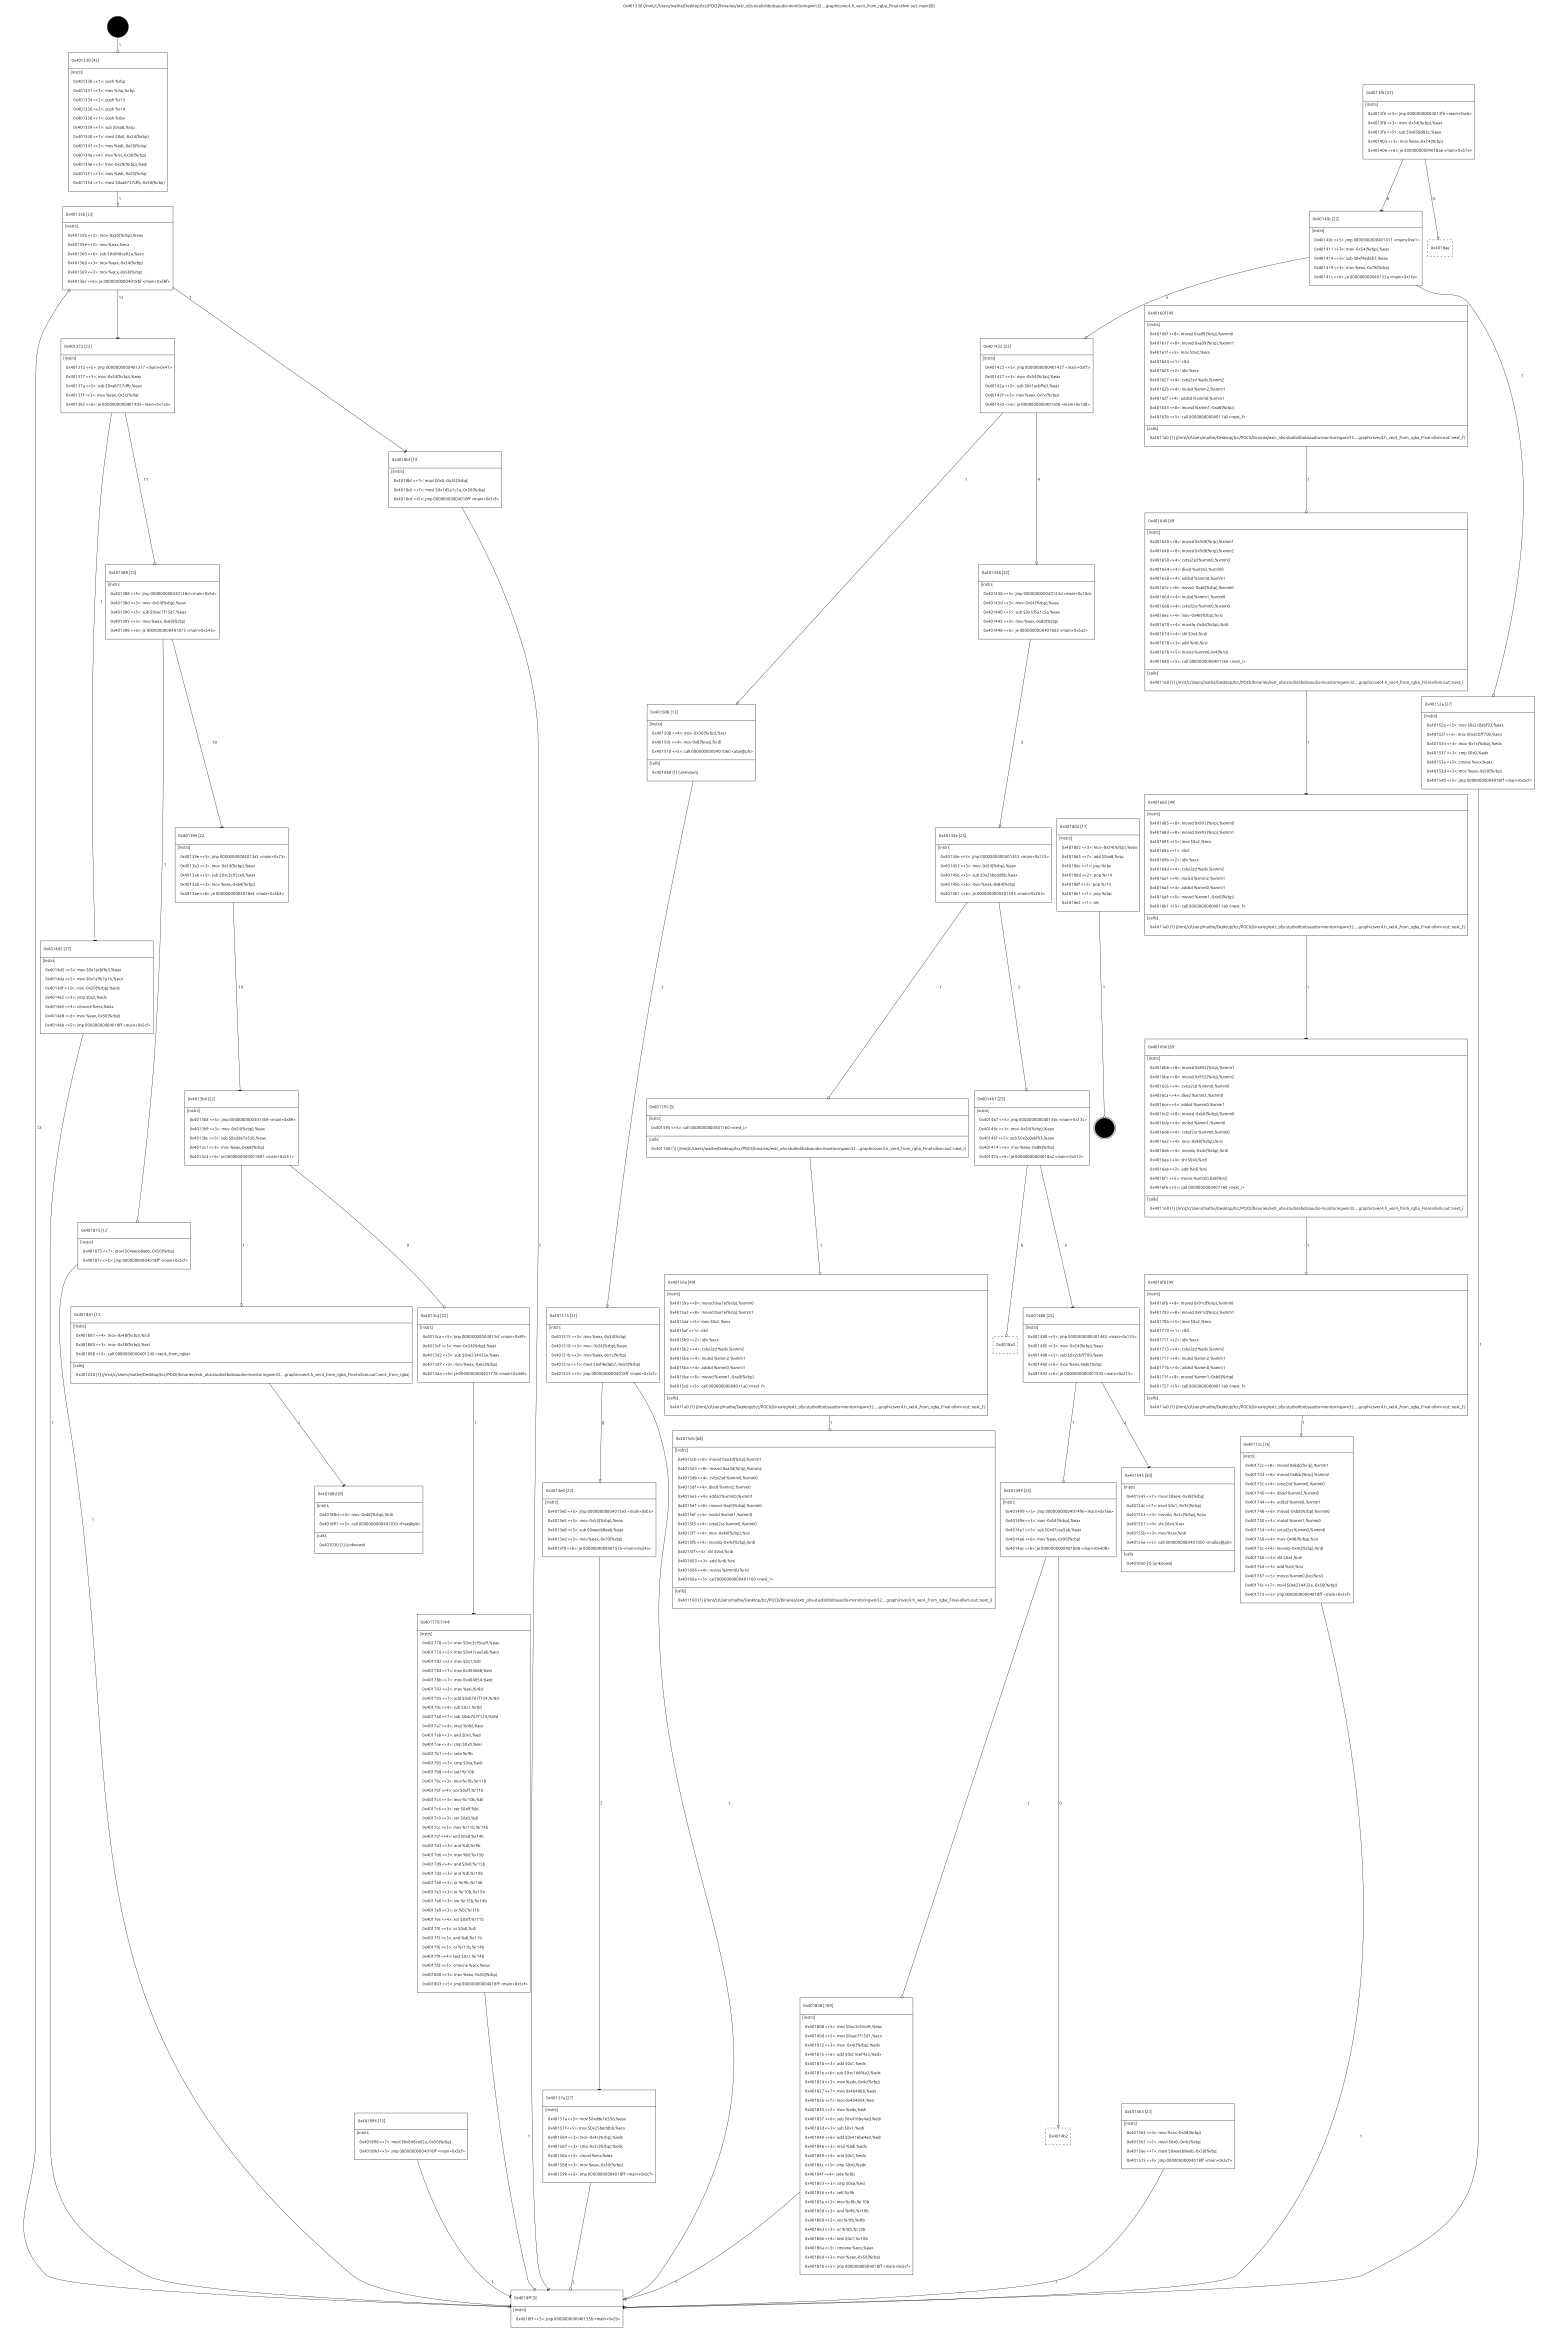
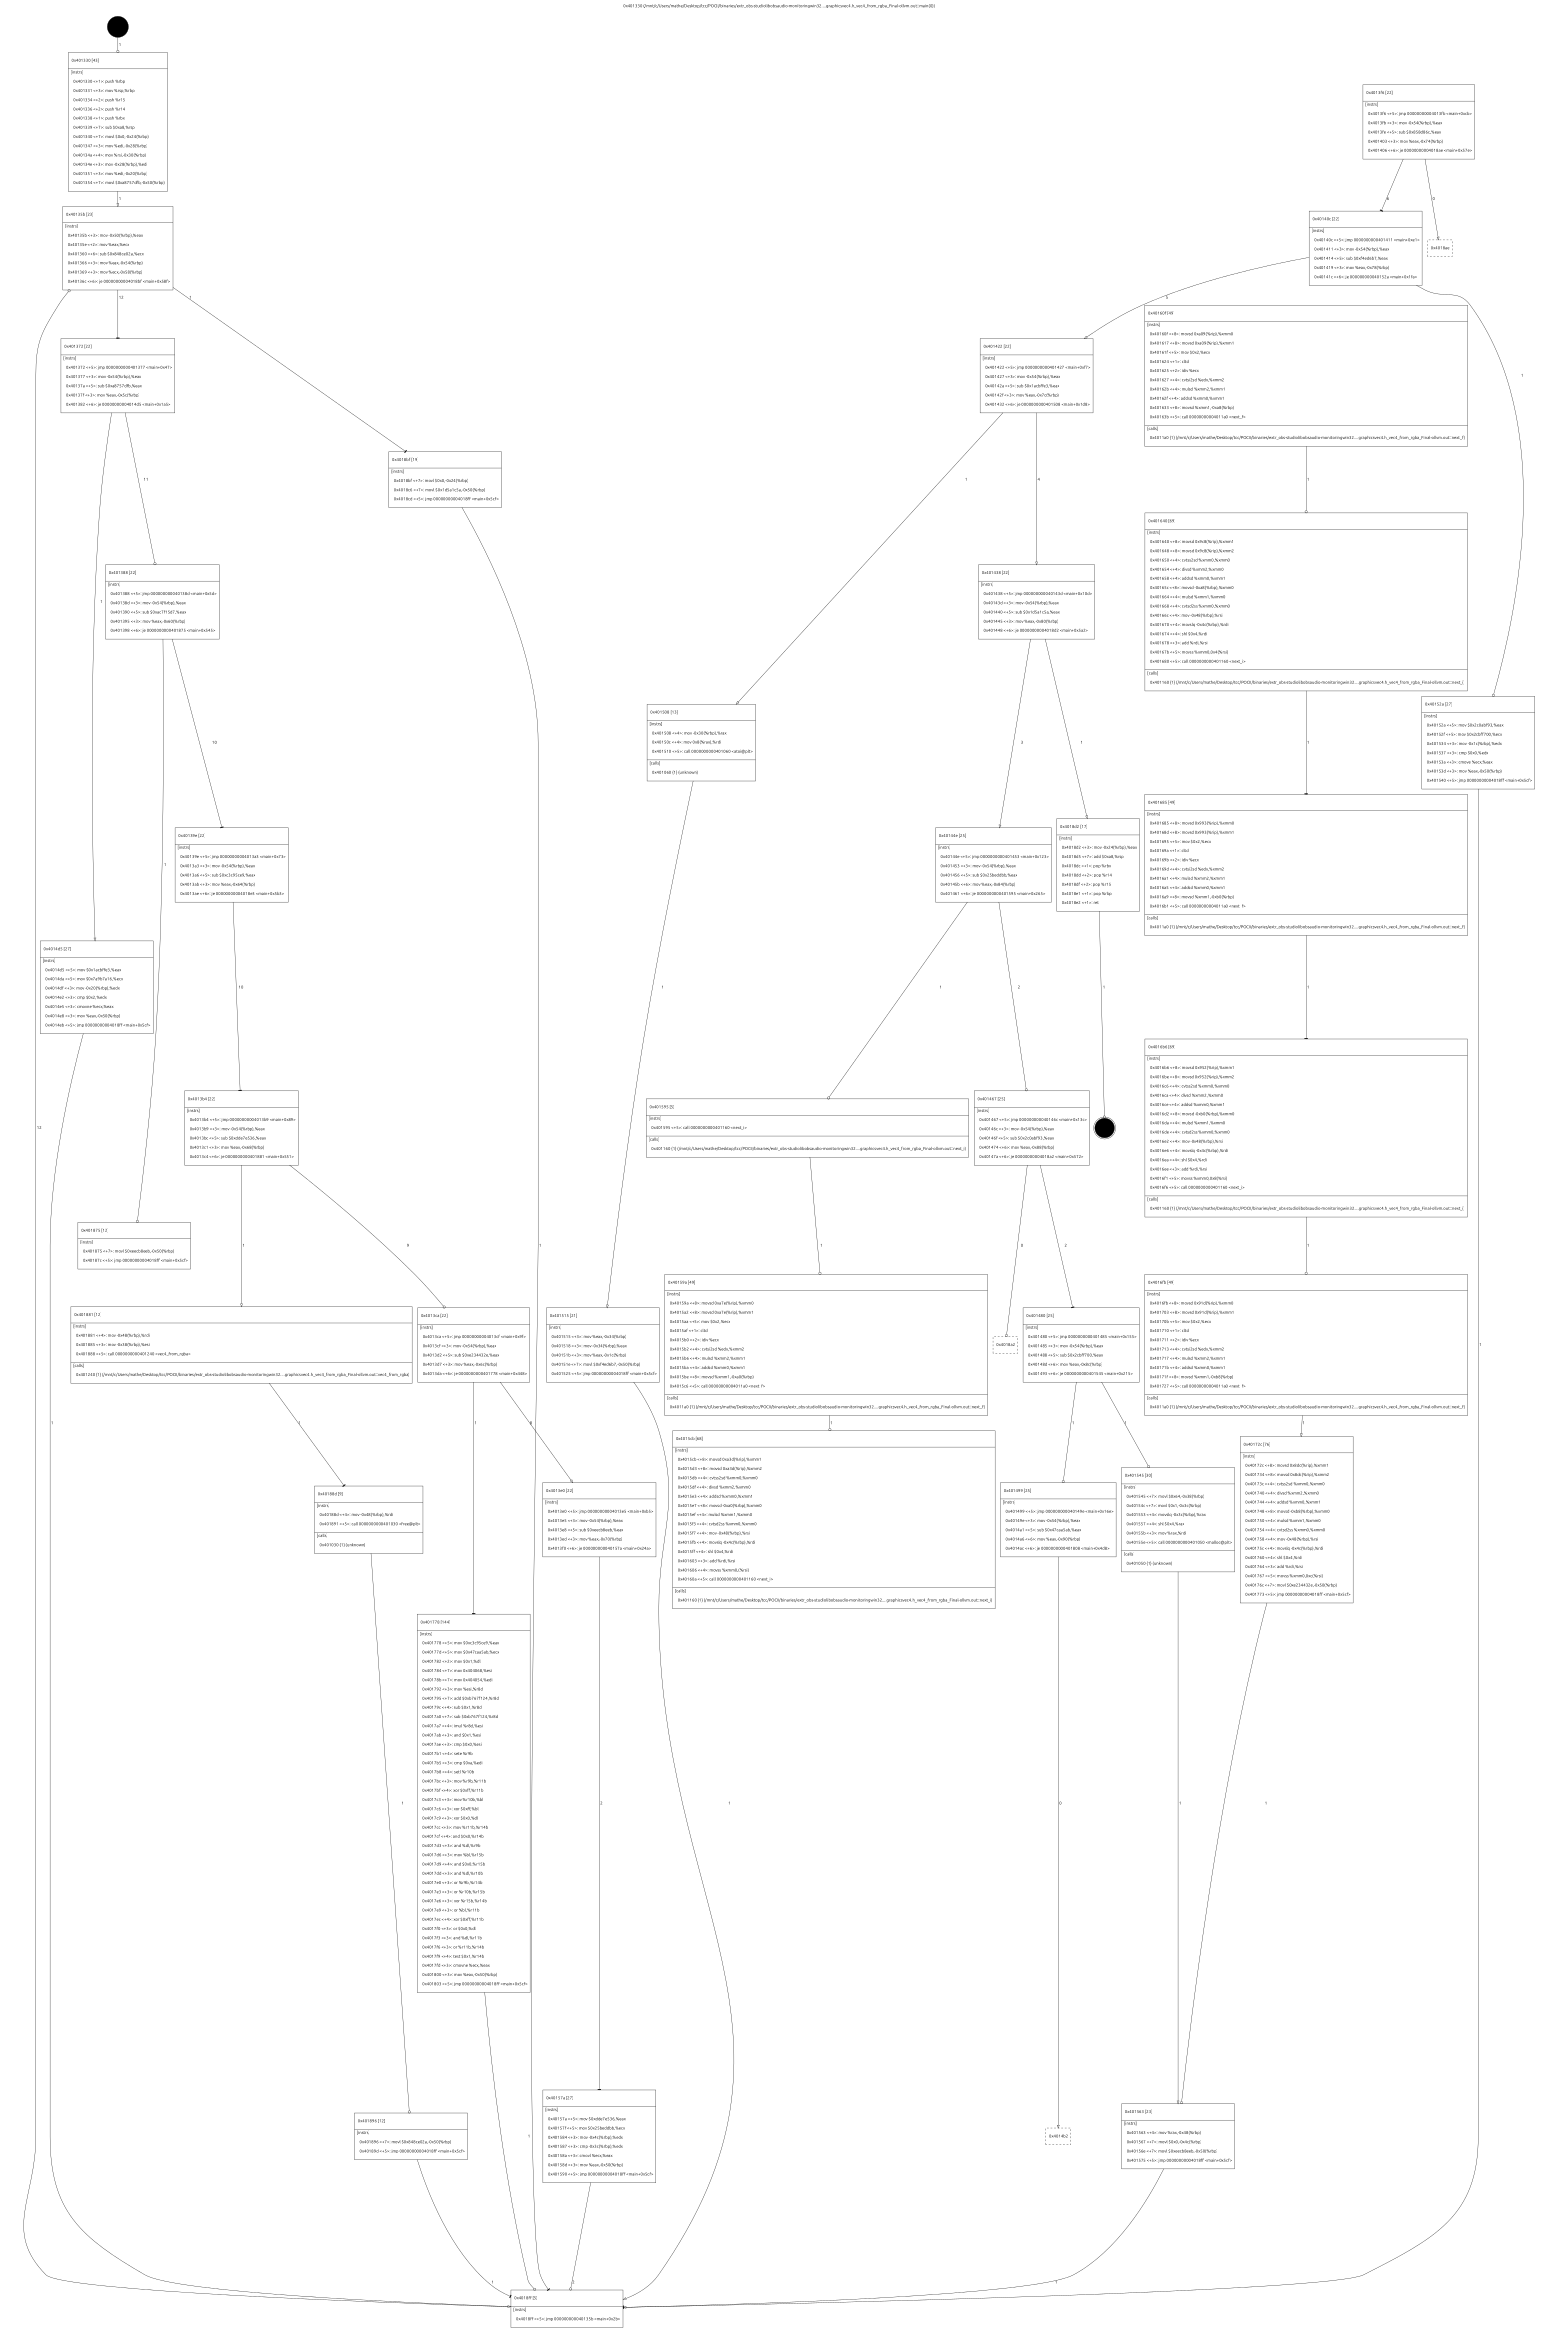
(93, 675) -> (93, 675)
none -> (1066, 727)
(1125, 1424) -> (1125, 1424)
(601, 1431) -> (534, 1429)
none -> (390, 1832)
none -> (1178, 1836)
(117, 1884) -> none
(856, 2136) -> none
(1267, 2238) -> (1216, 1851)
